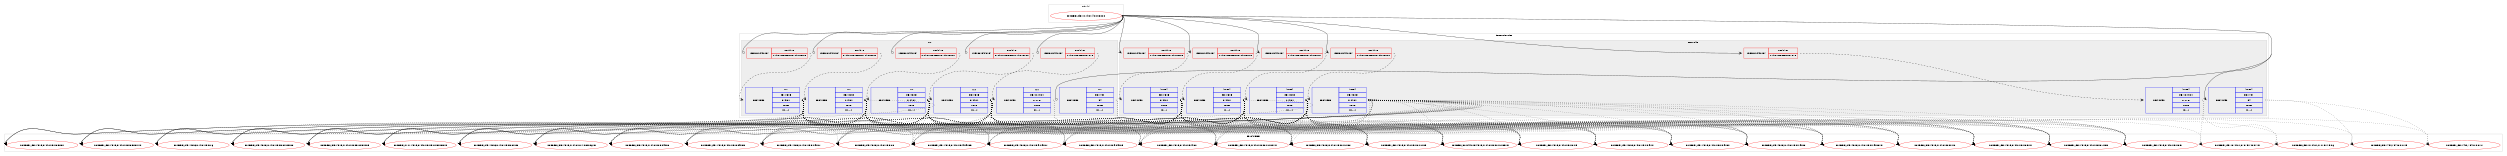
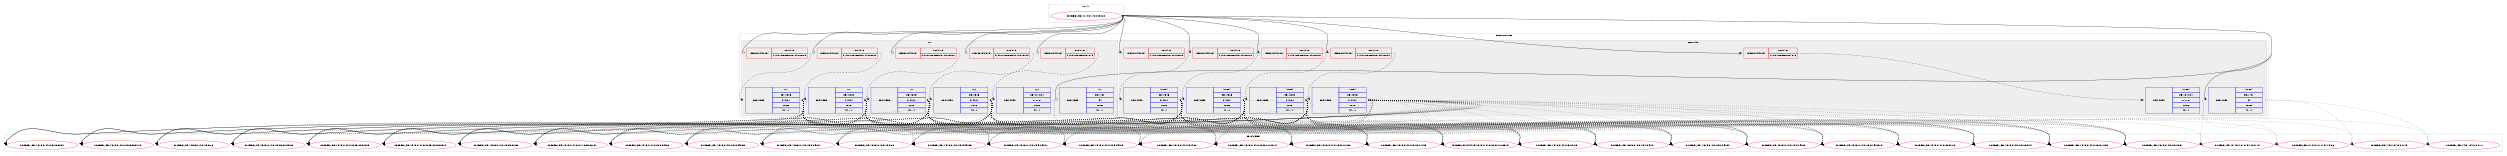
(421, 145) -> (421, 145)
